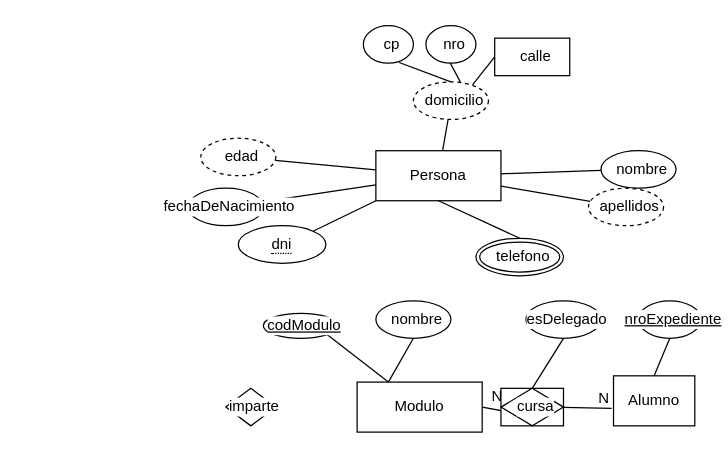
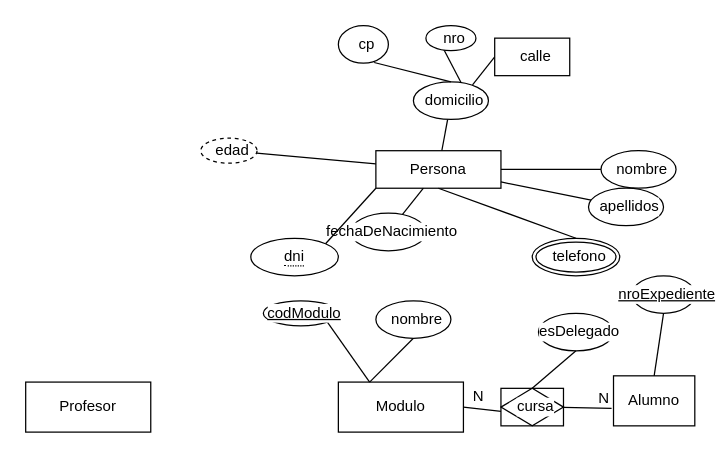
(388, 44) -> (363, 44)
(451, 44) -> (451, 38)
(451, 101) -> (451, 101)
(238, 157) -> (229, 151)
(438, 176) -> (438, 169)
(226, 207) -> (388, 232)
(626, 207) -> (626, 207)
(282, 244) -> (294, 257)
(519, 257) -> (576, 257)
(563, 319) -> (576, 332)
(669, 319) -> (663, 294)
(301, 326) -> (301, 313)
none -> (88, 407)
(251, 407) -> none
(419, 407) -> (401, 407)
